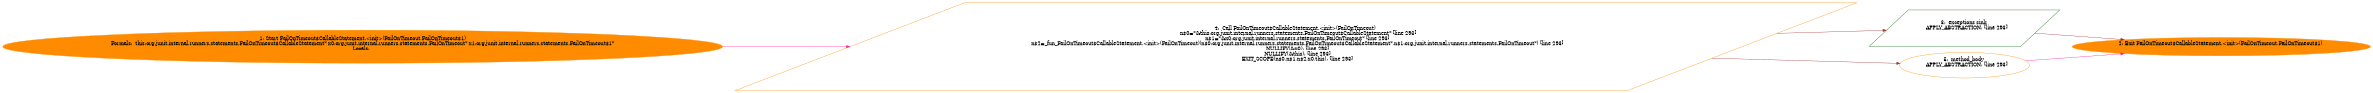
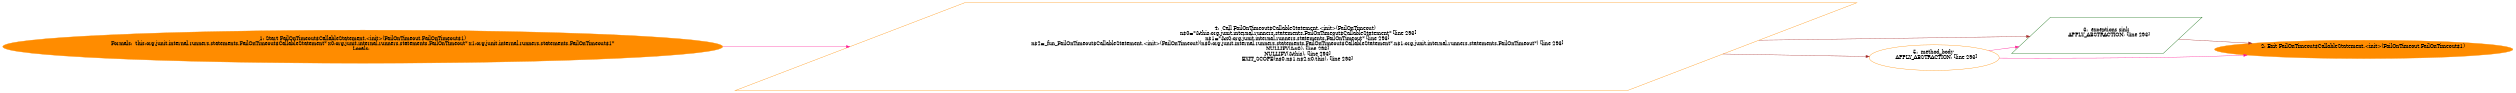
none -> (2002, 49)
